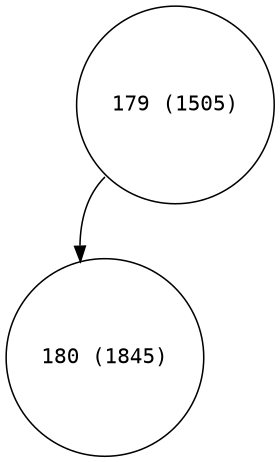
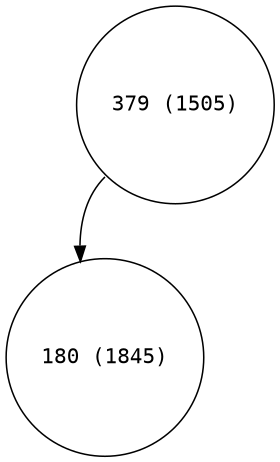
(175, 105) -> (175, 105)
